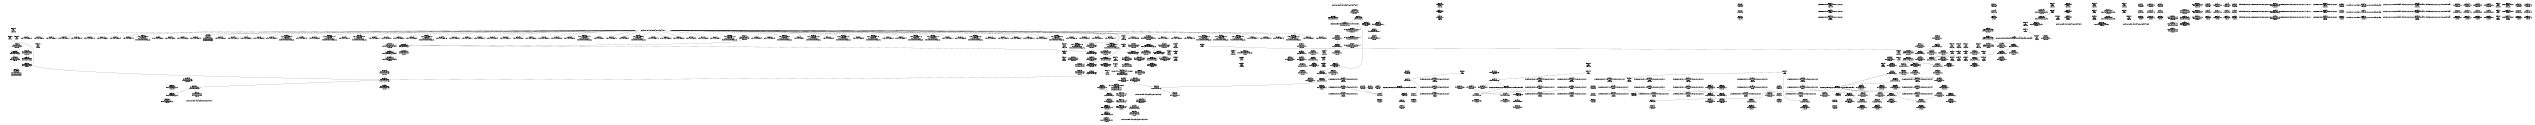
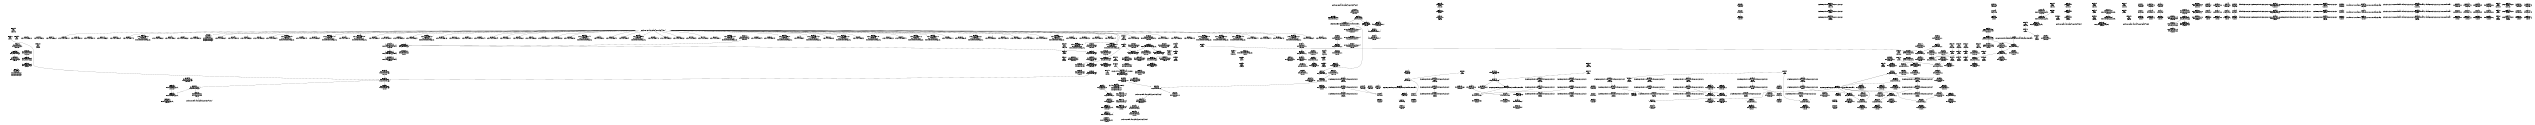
(1477, 95) -> (1477, 95)
